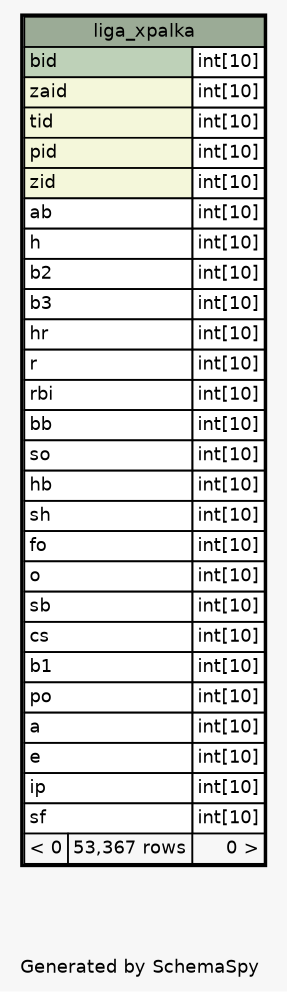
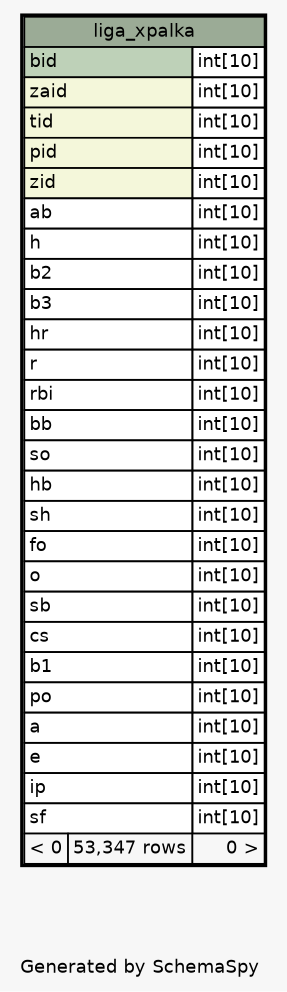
(130, 848) -> (130, 848)
